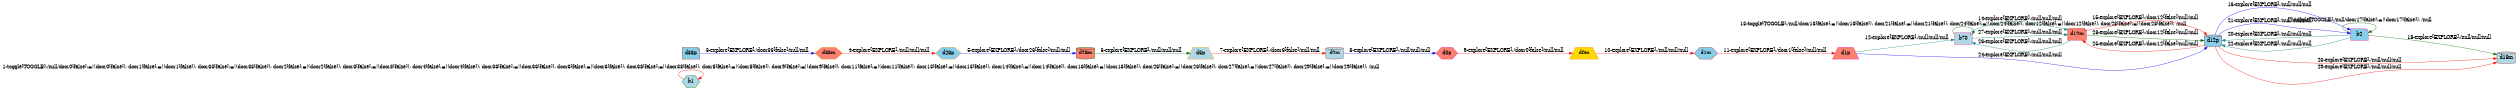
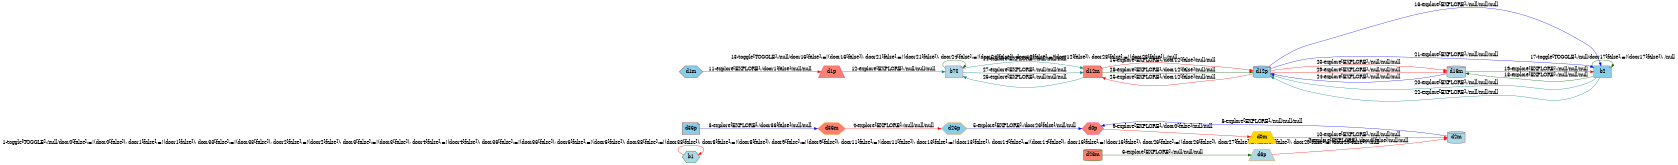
(1017, 53) -> (1023, 129)
(1643, 53) -> (1359, 137)
(2032, 62) -> (1360, 82)
none -> (1528, 72)
